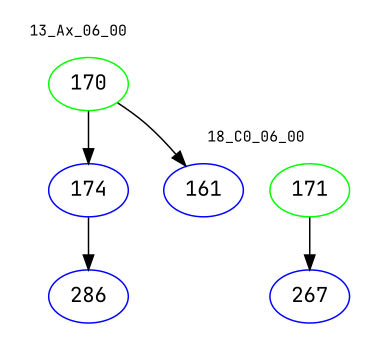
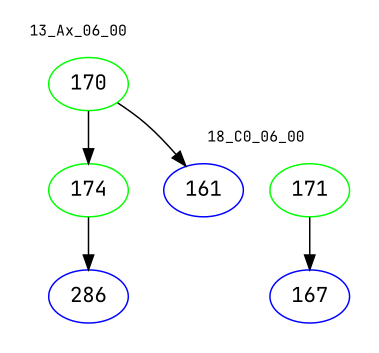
(88, 190) -> (88, 190)
(310, 296) -> (310, 296)
